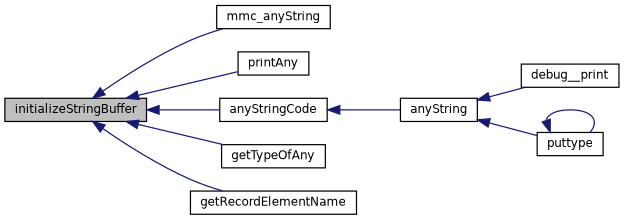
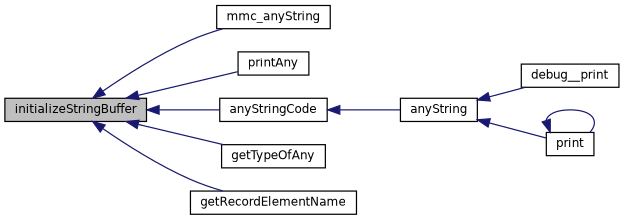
(570, 144) -> (570, 144)
